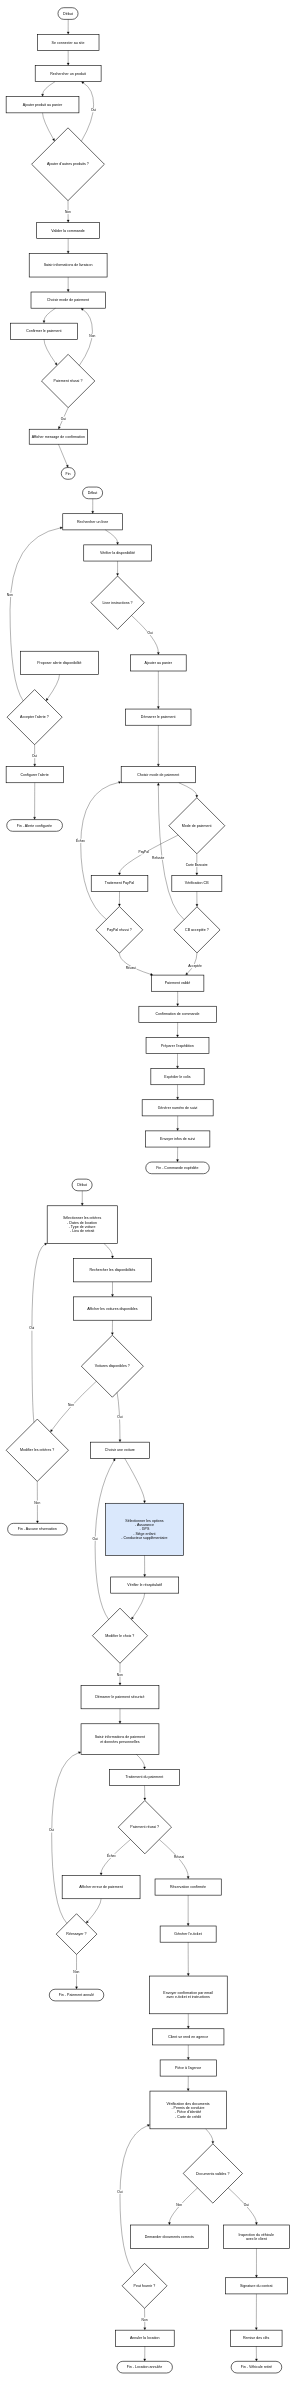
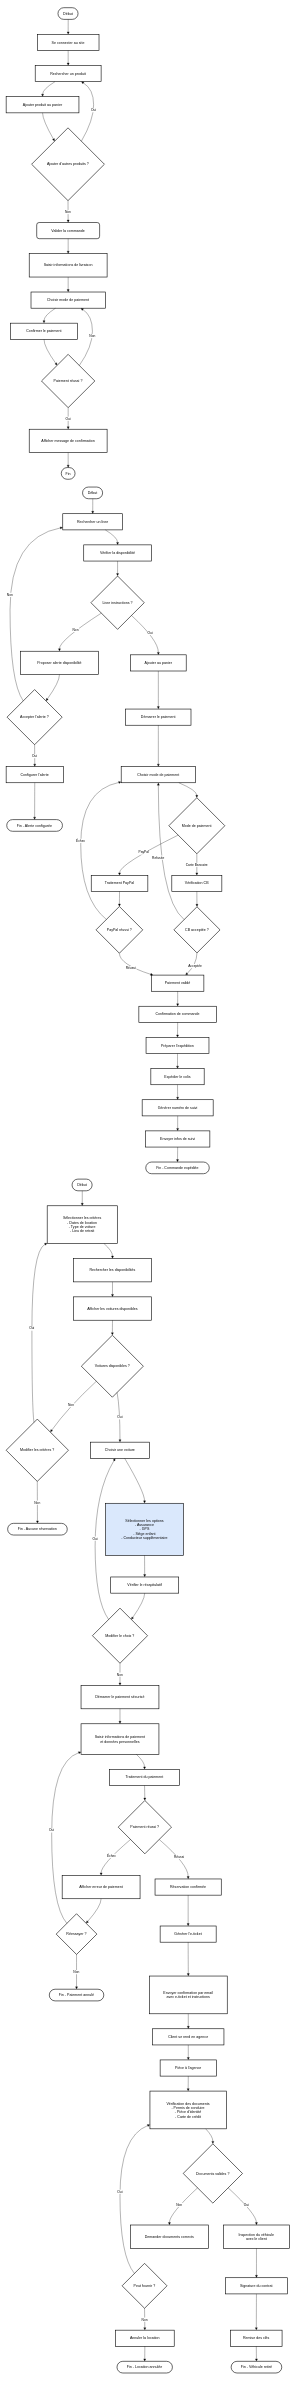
(68, 229) -> (68, 229)
(59, 436) -> (68, 440)
none -> (60, 646)
